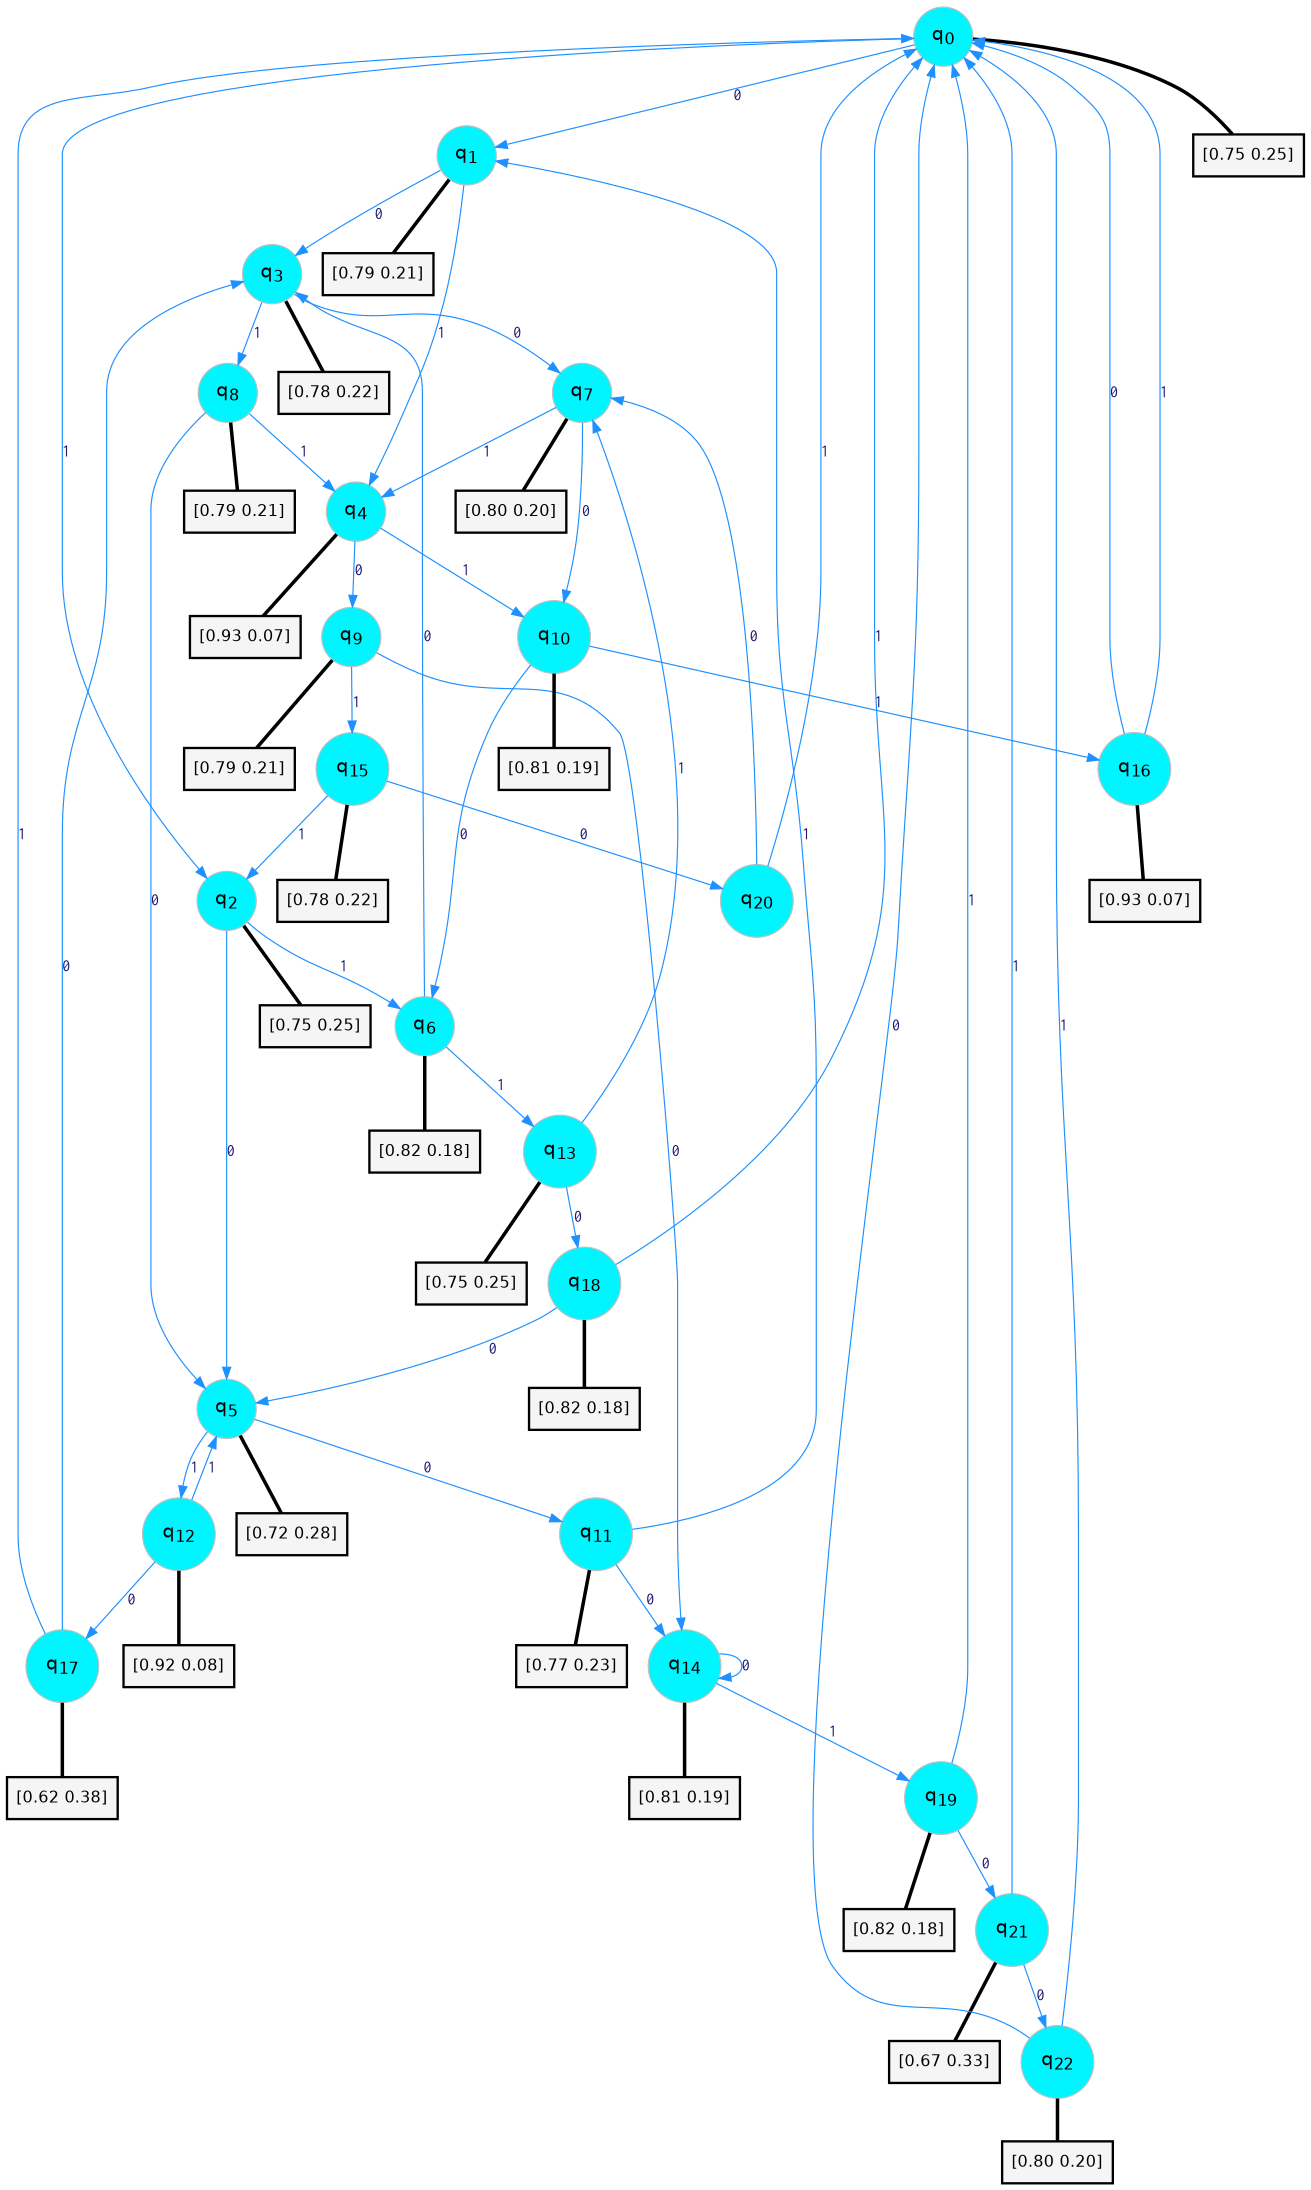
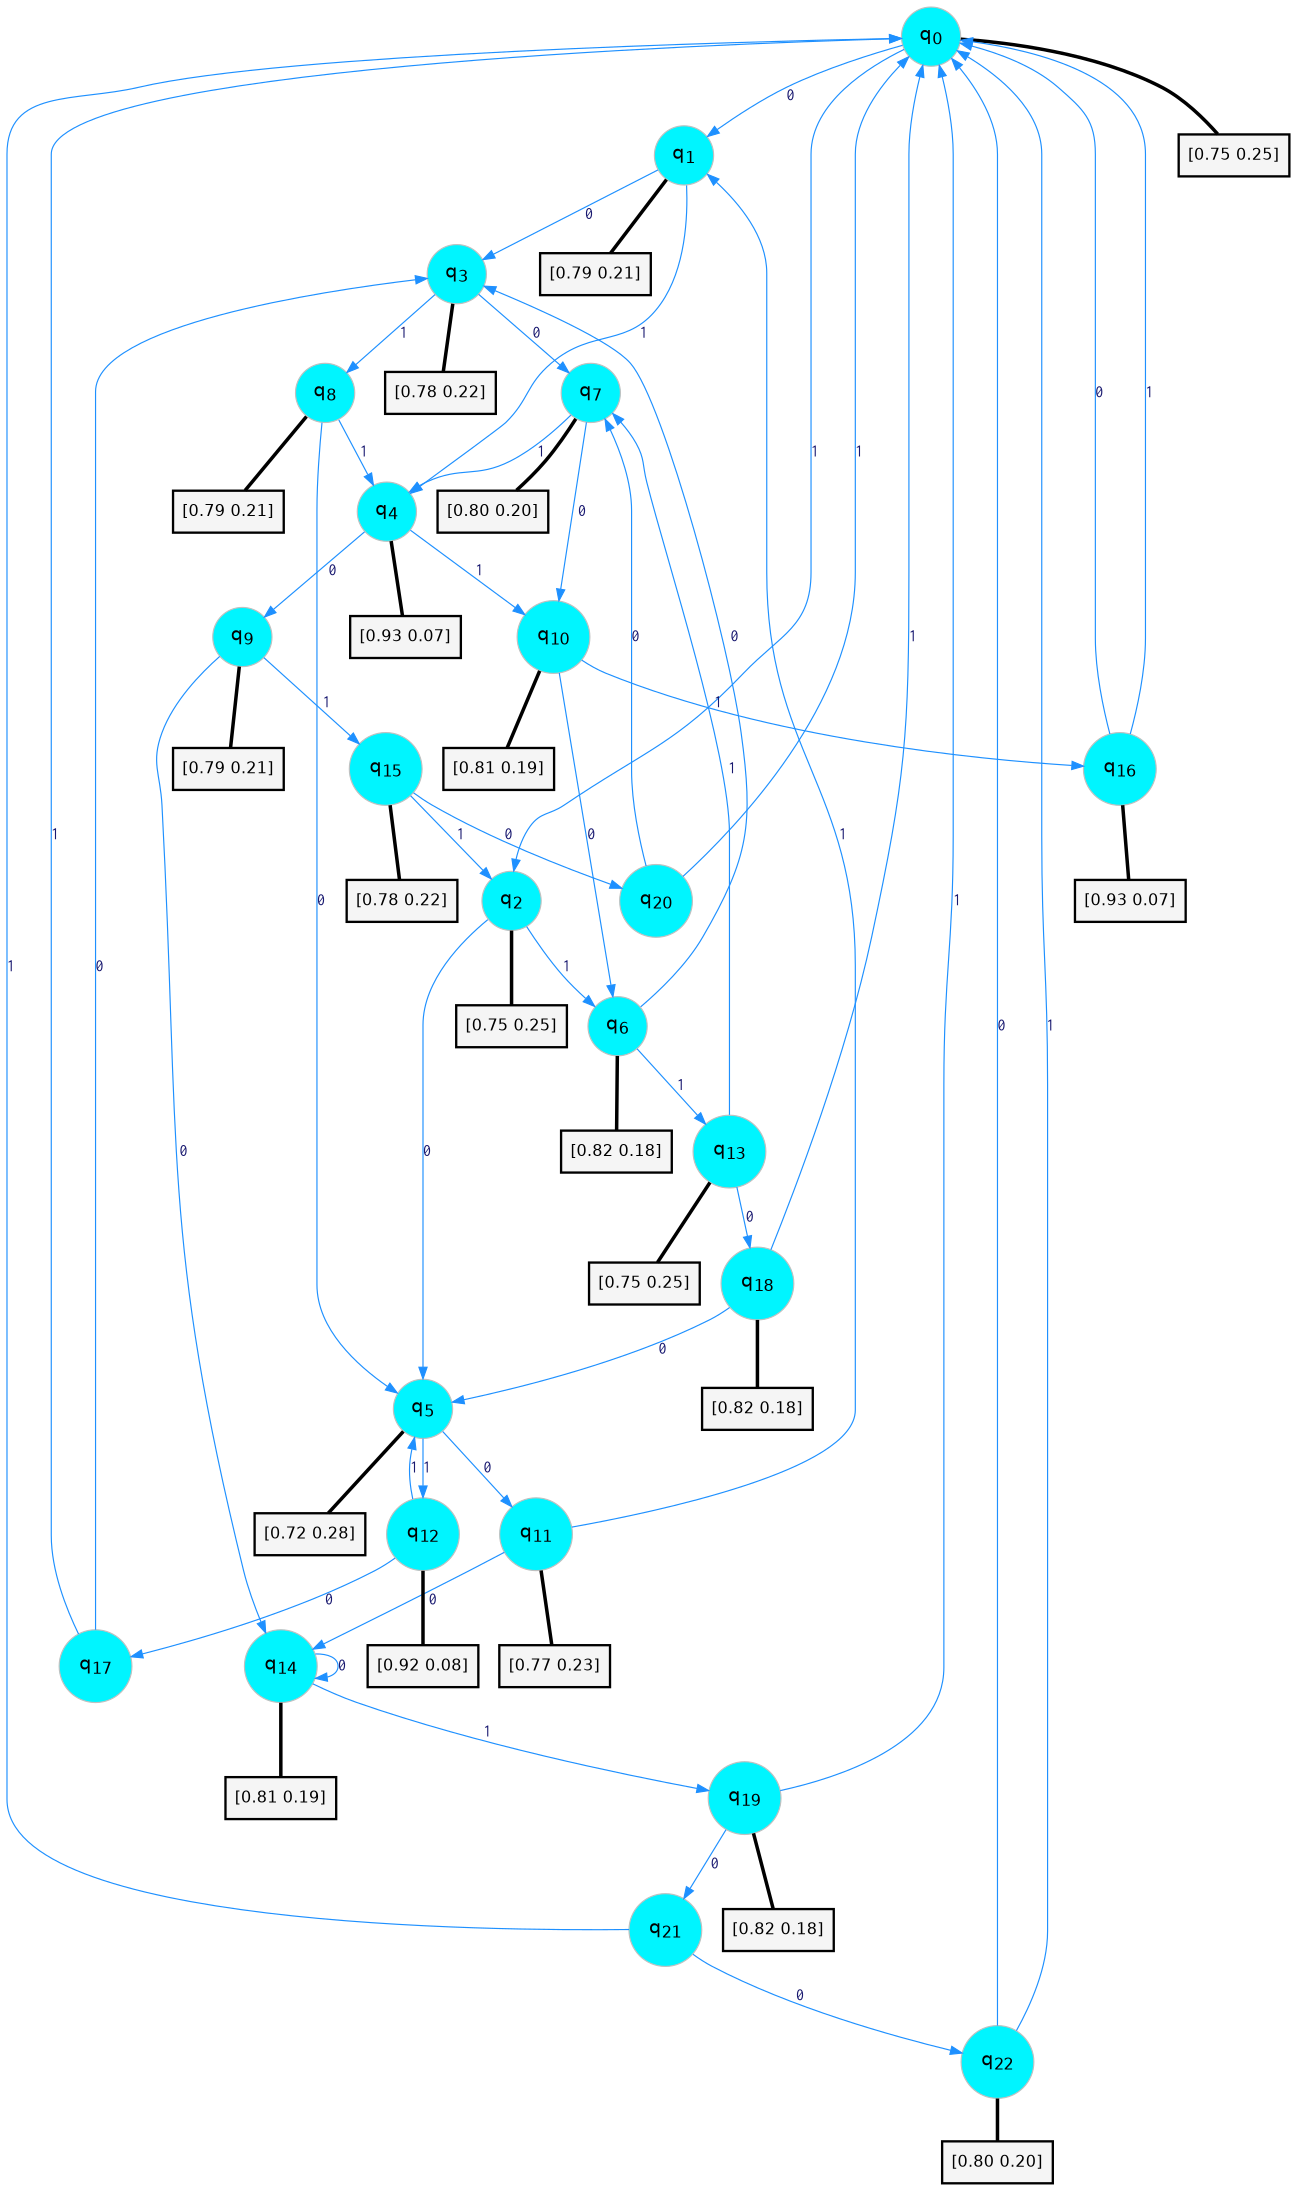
(62, 1798) -> none
(944, 2062) -> none
